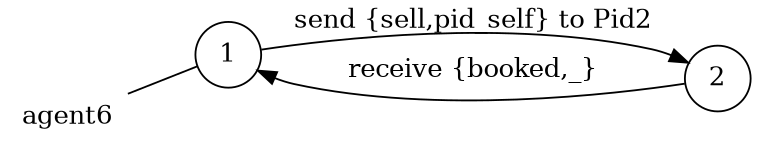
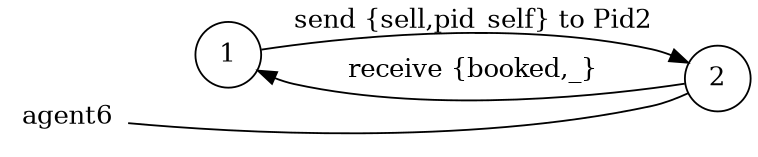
(163, 80) -> (410, 132)
